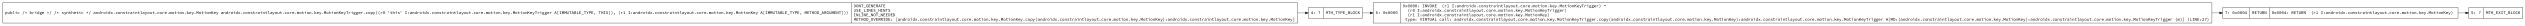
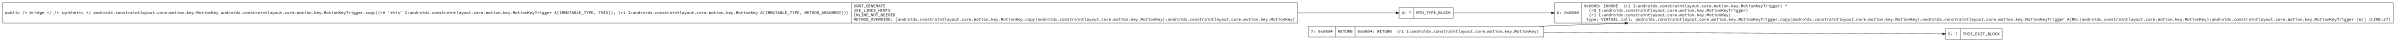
(2216, 13) -> (1582, 25)
(2503, 13) -> (1981, 34)
